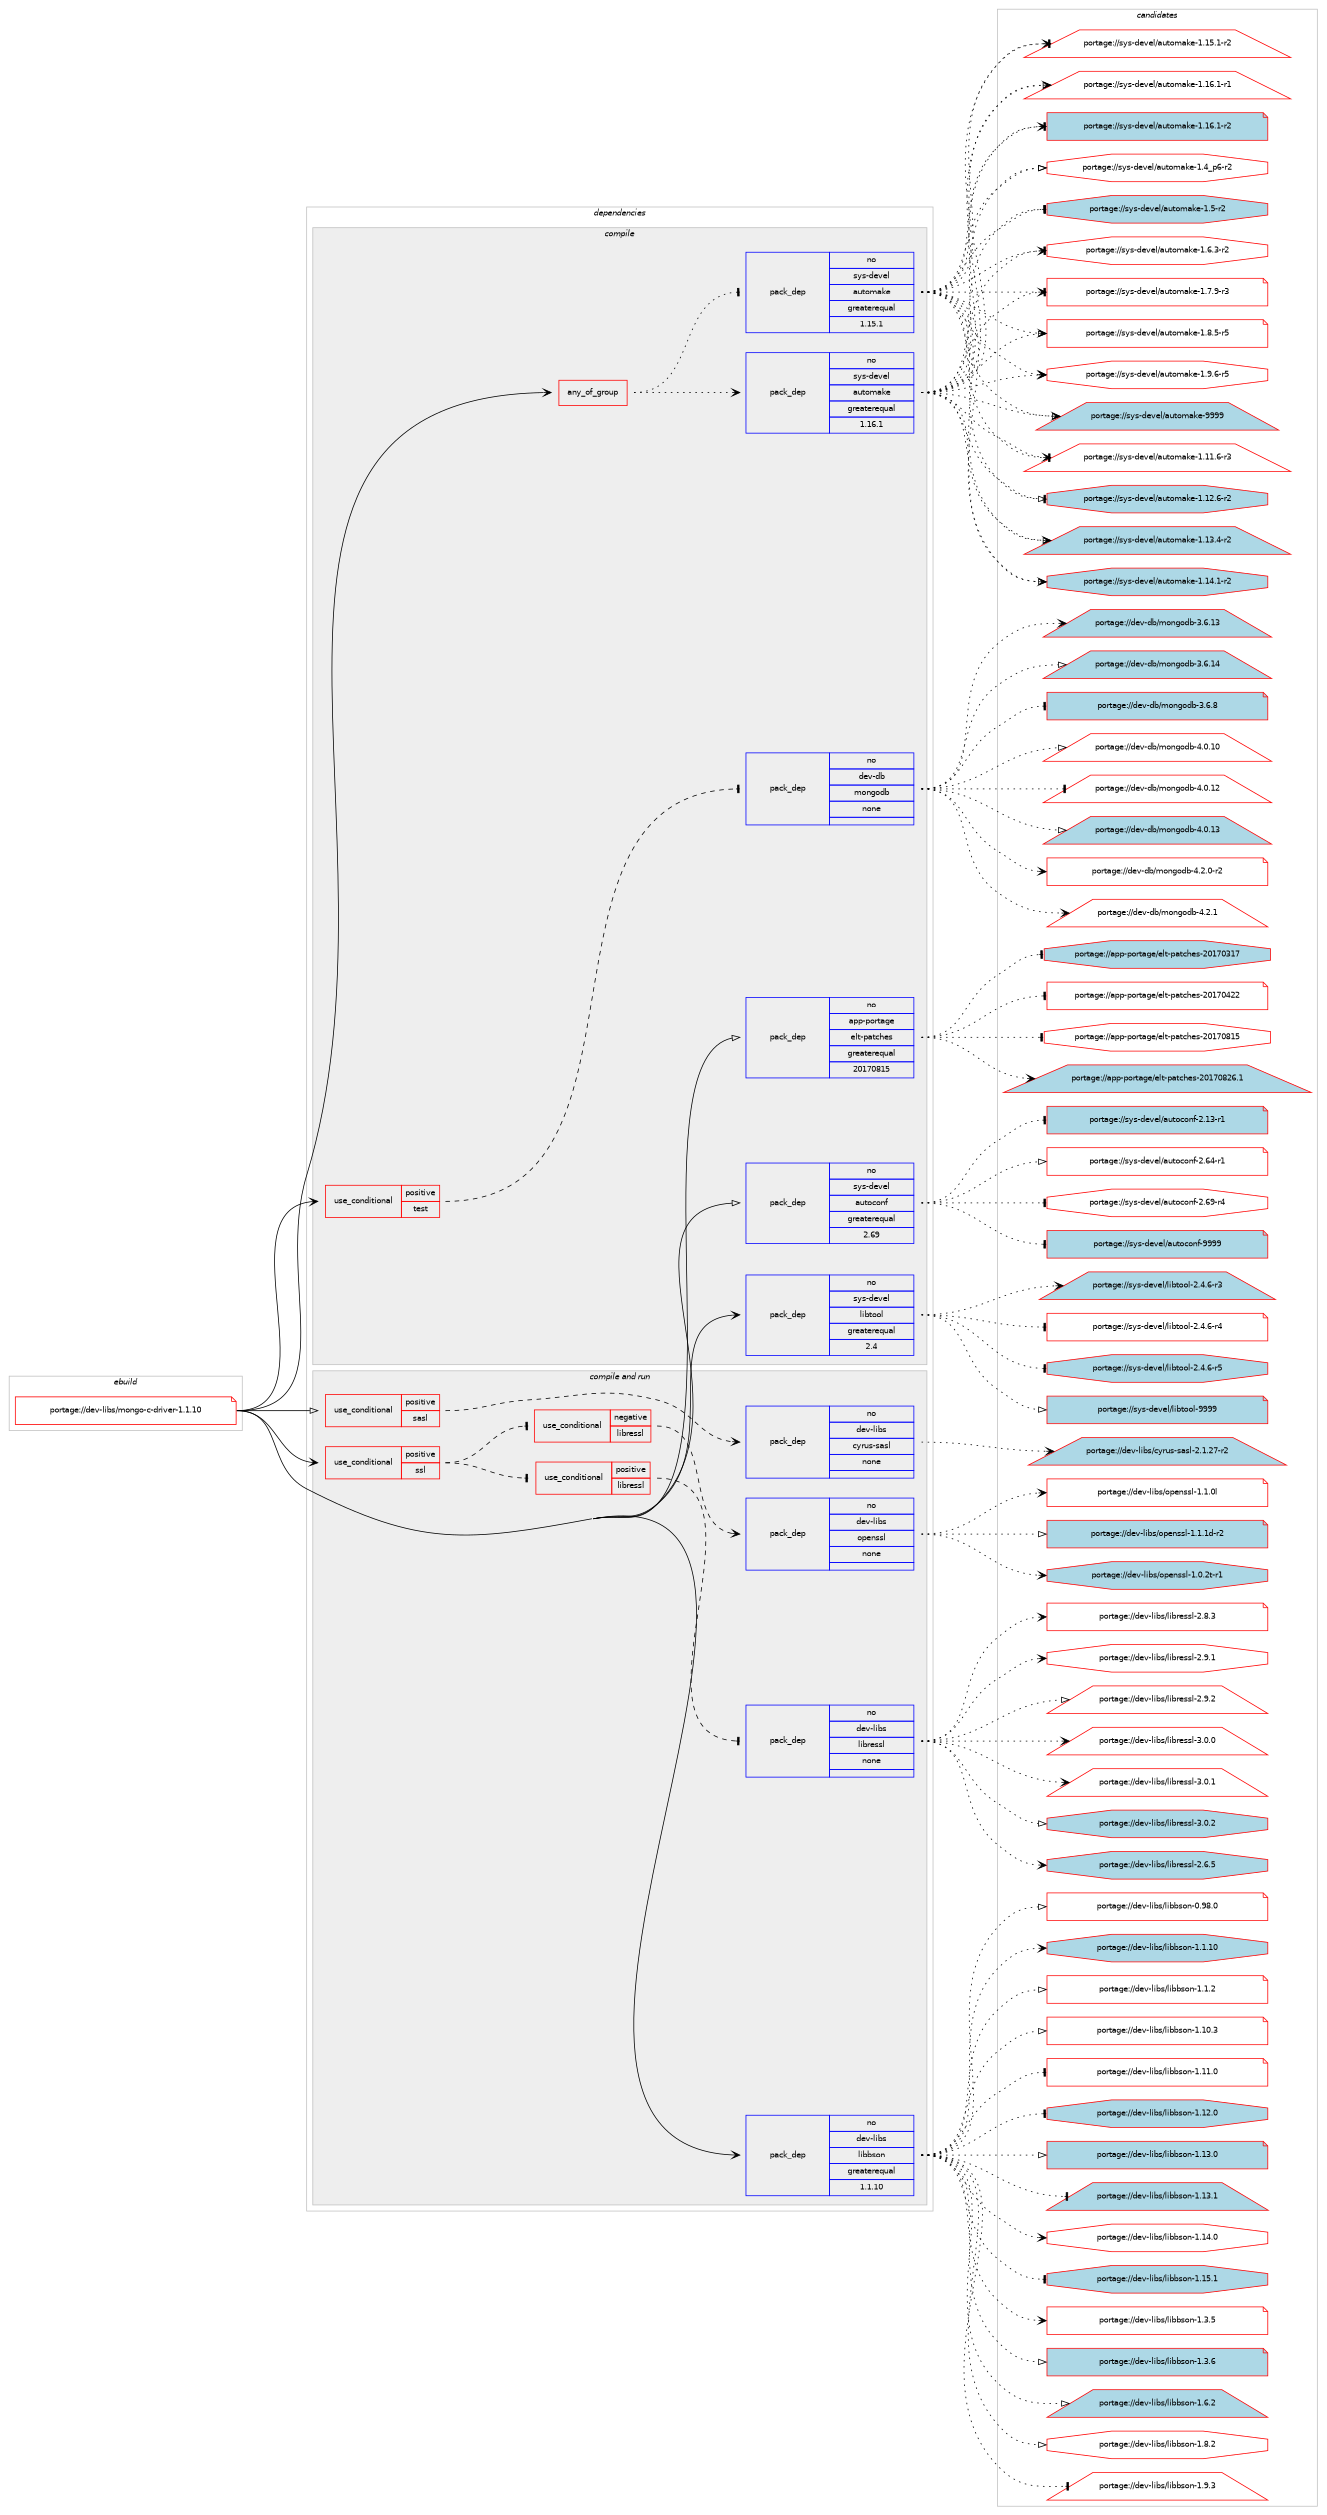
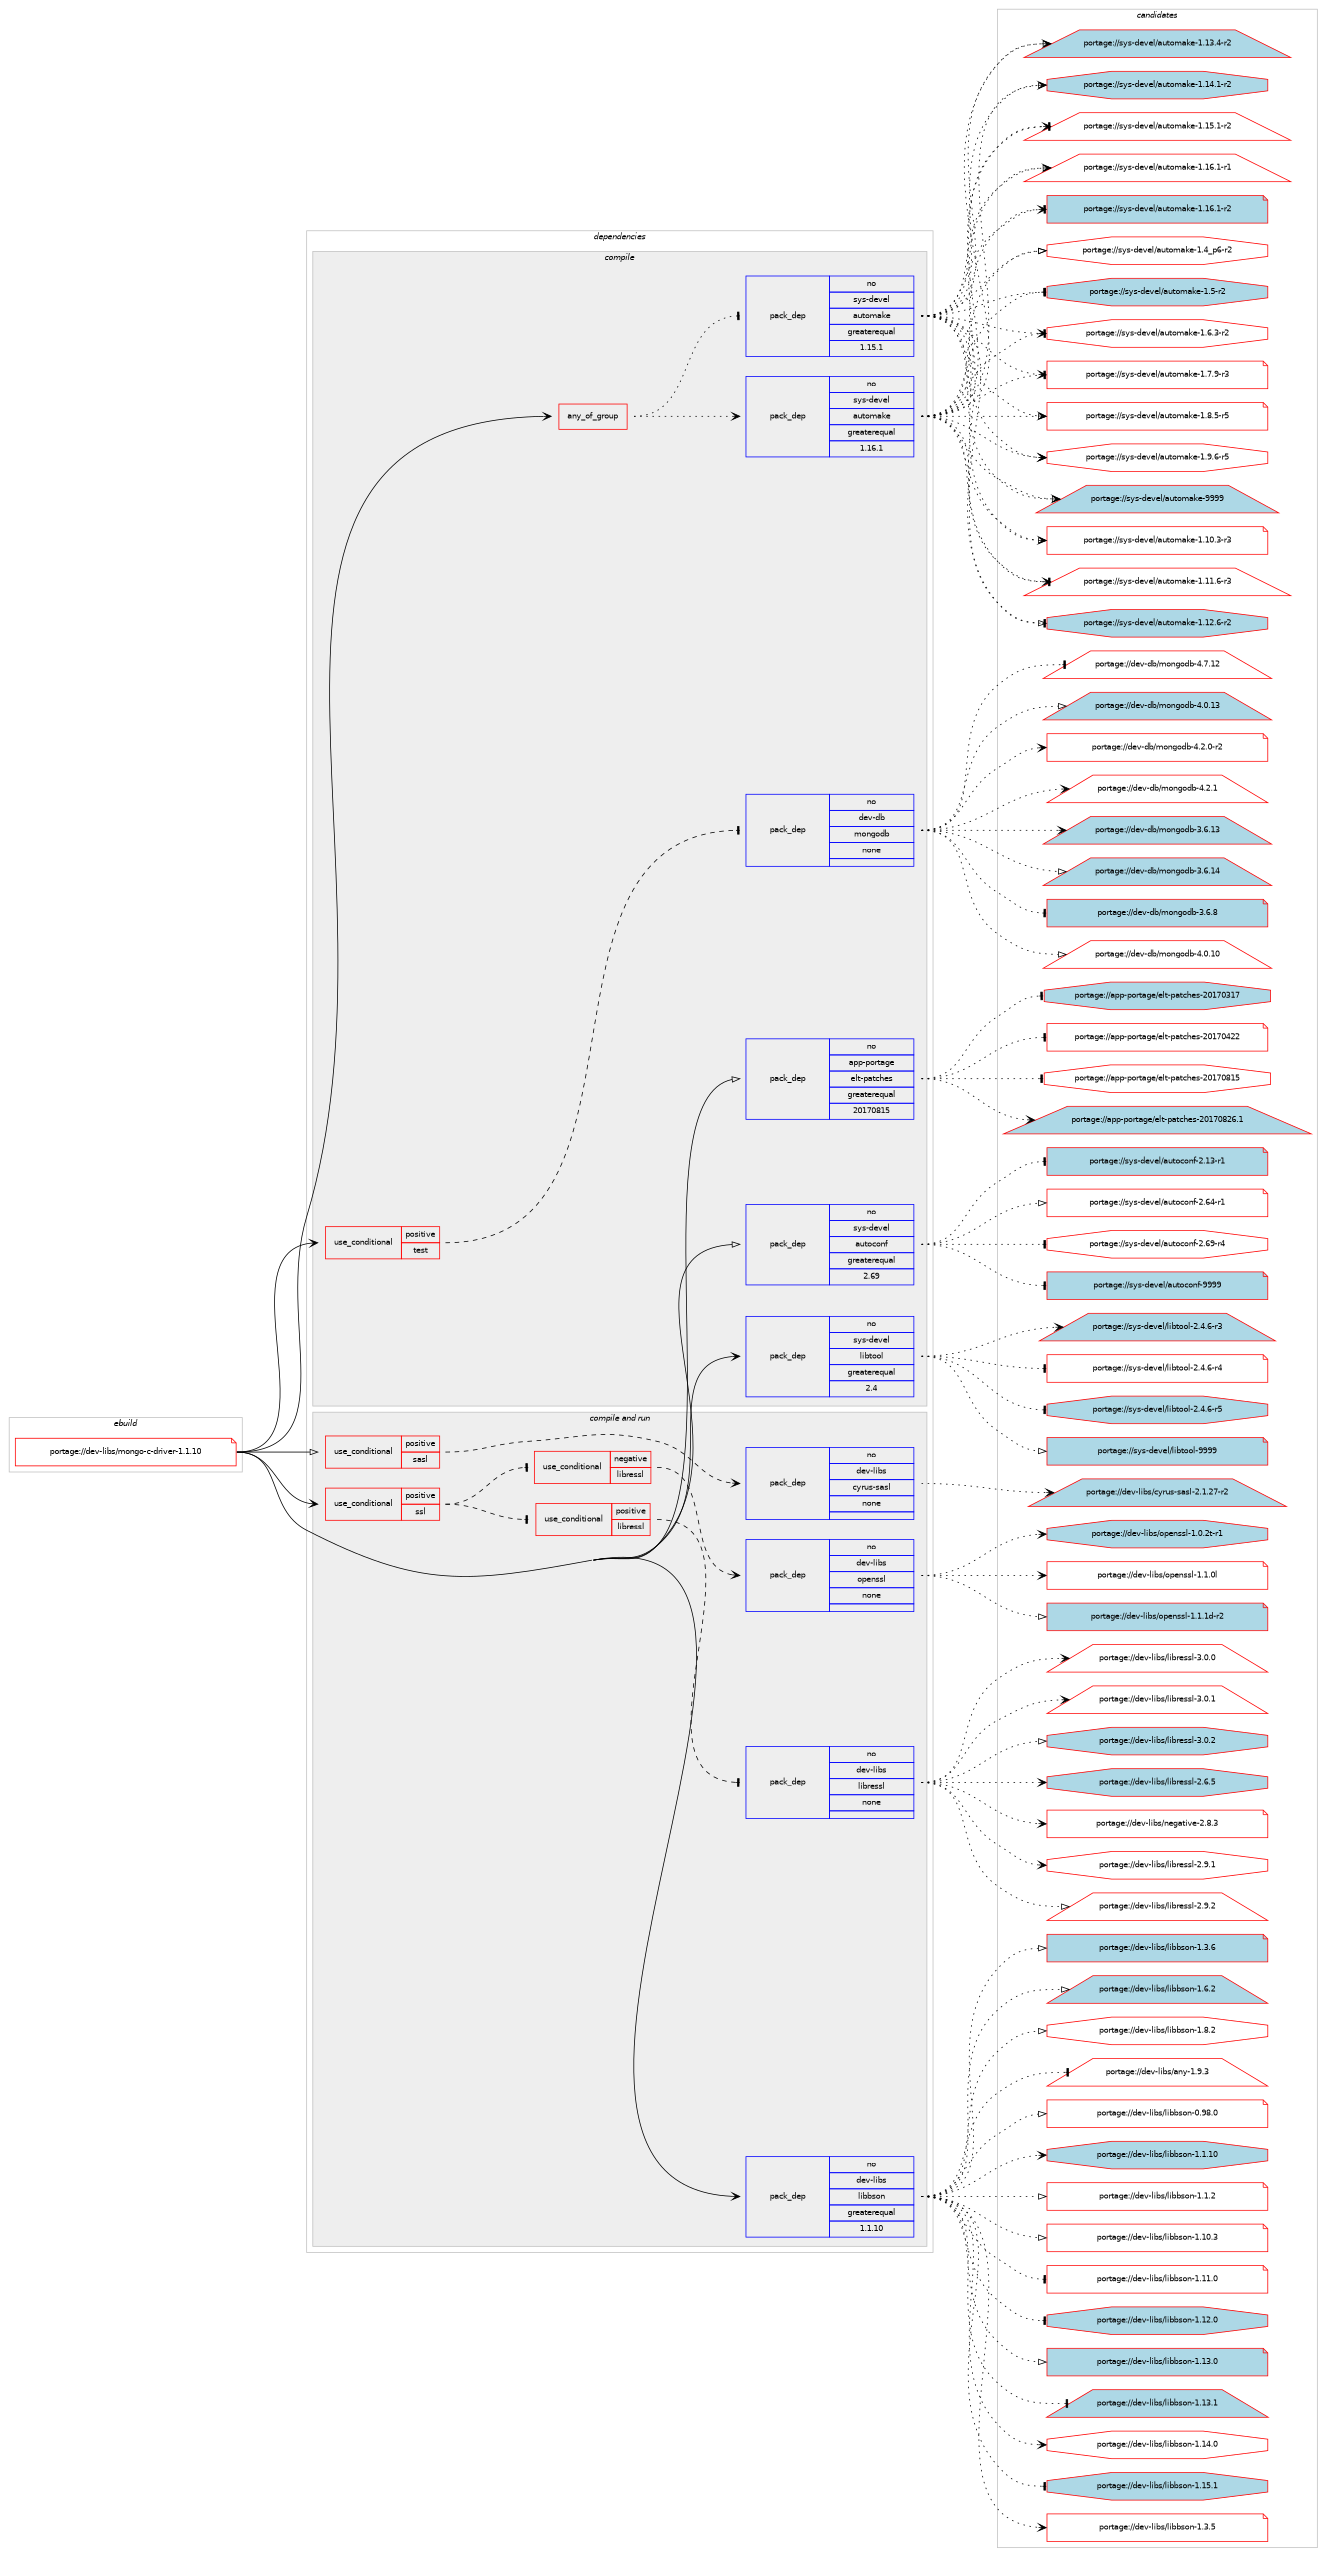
none -> (1157, 540)
(1157, 789) -> (1157, 665)
(1157, 1617) -> (1157, 1824)
(1157, 2486) -> (1157, 2072)
